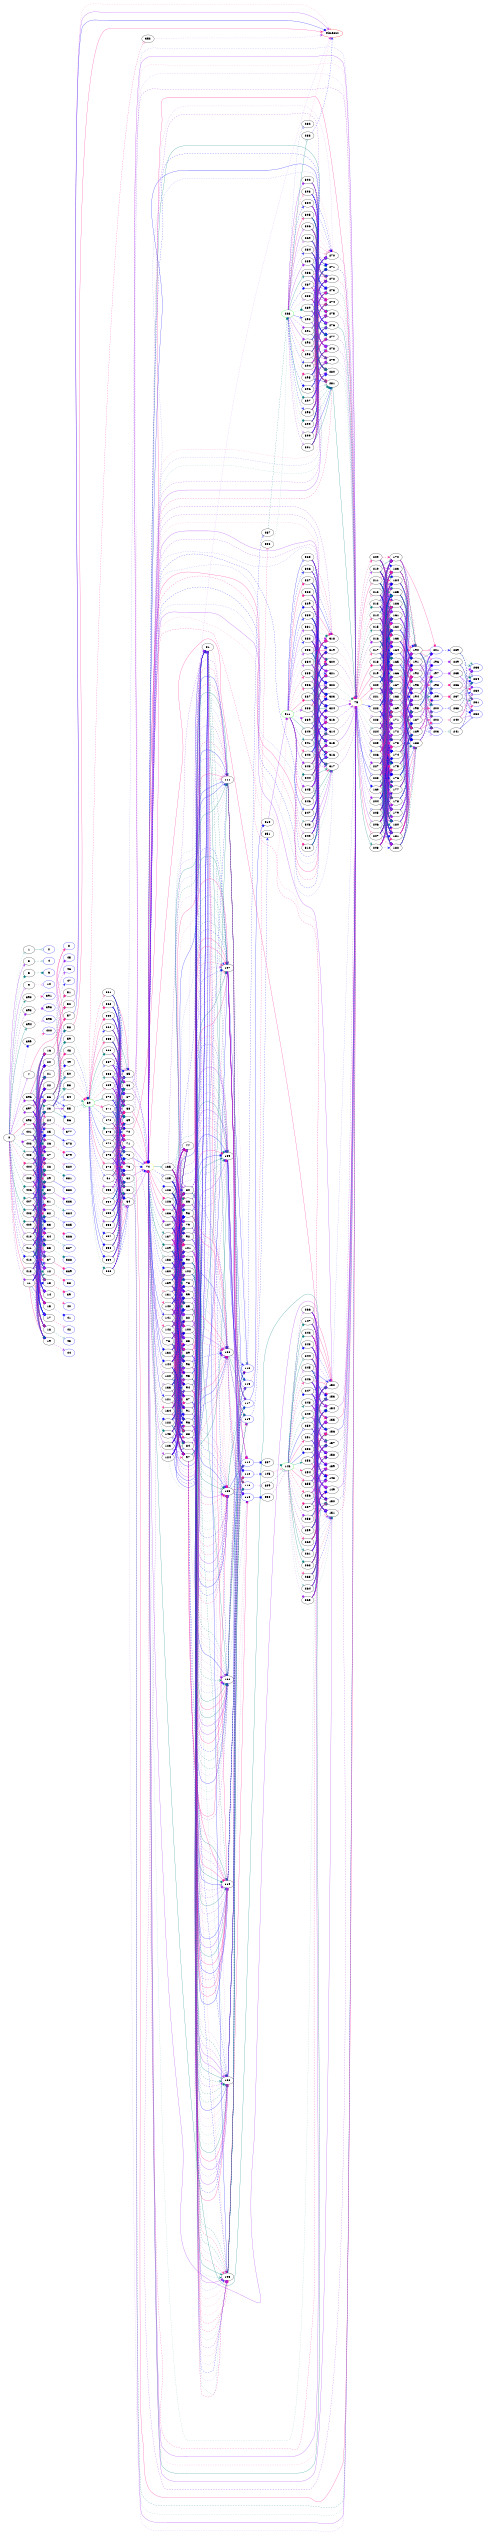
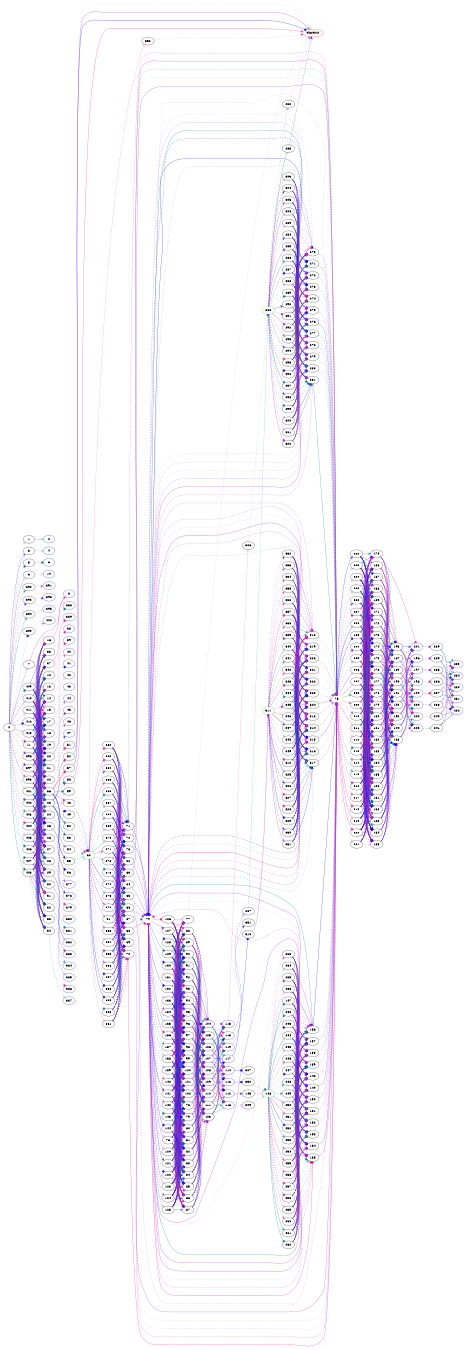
(198, 920) -> (177, 1134)
